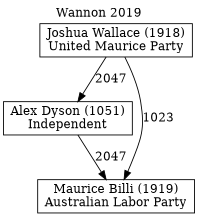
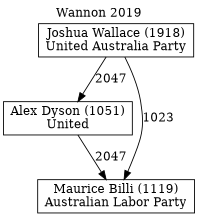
(116, 40) -> (116, 40)
(68, 118) -> (68, 118)
(116, 196) -> (116, 196)
